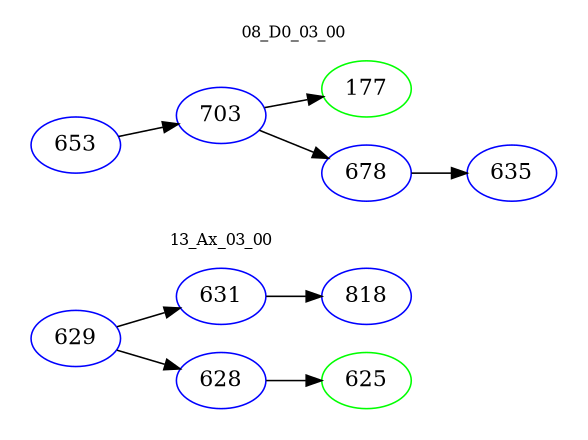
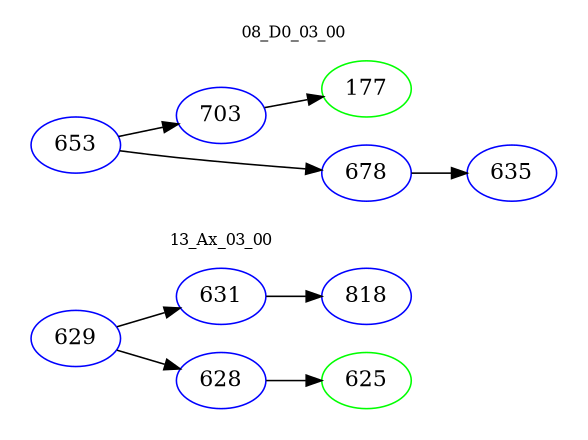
(287, 141) -> (213, 161)
